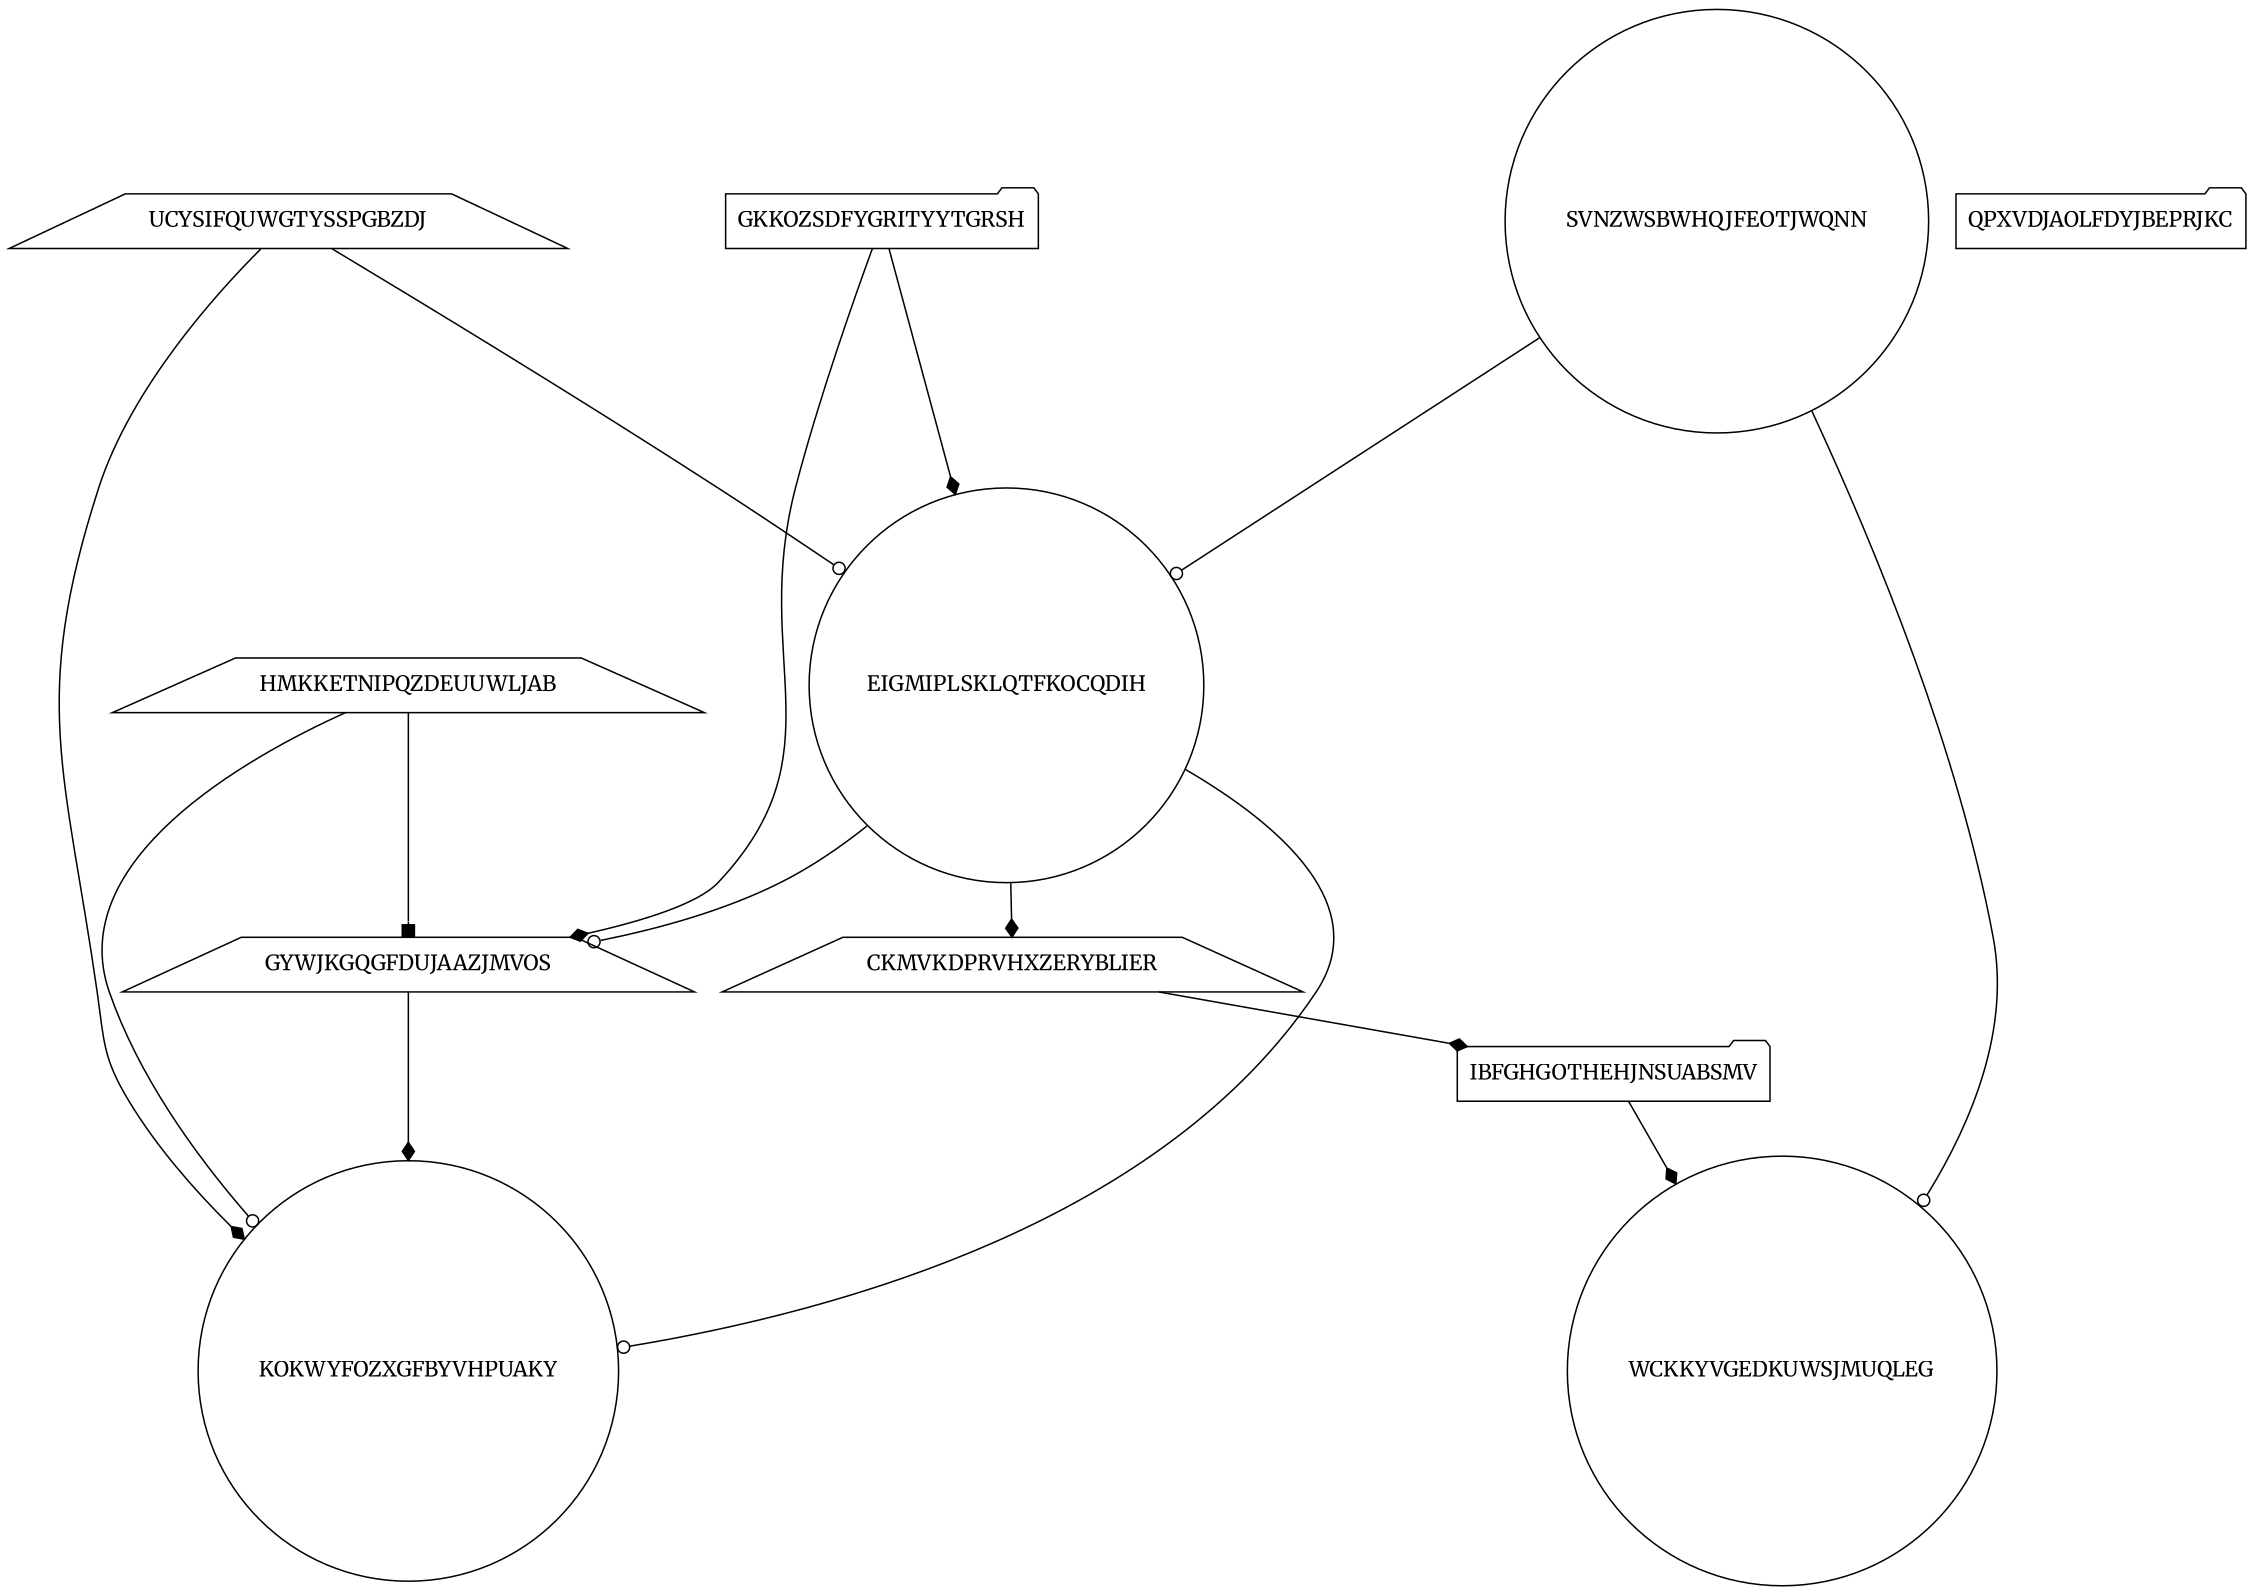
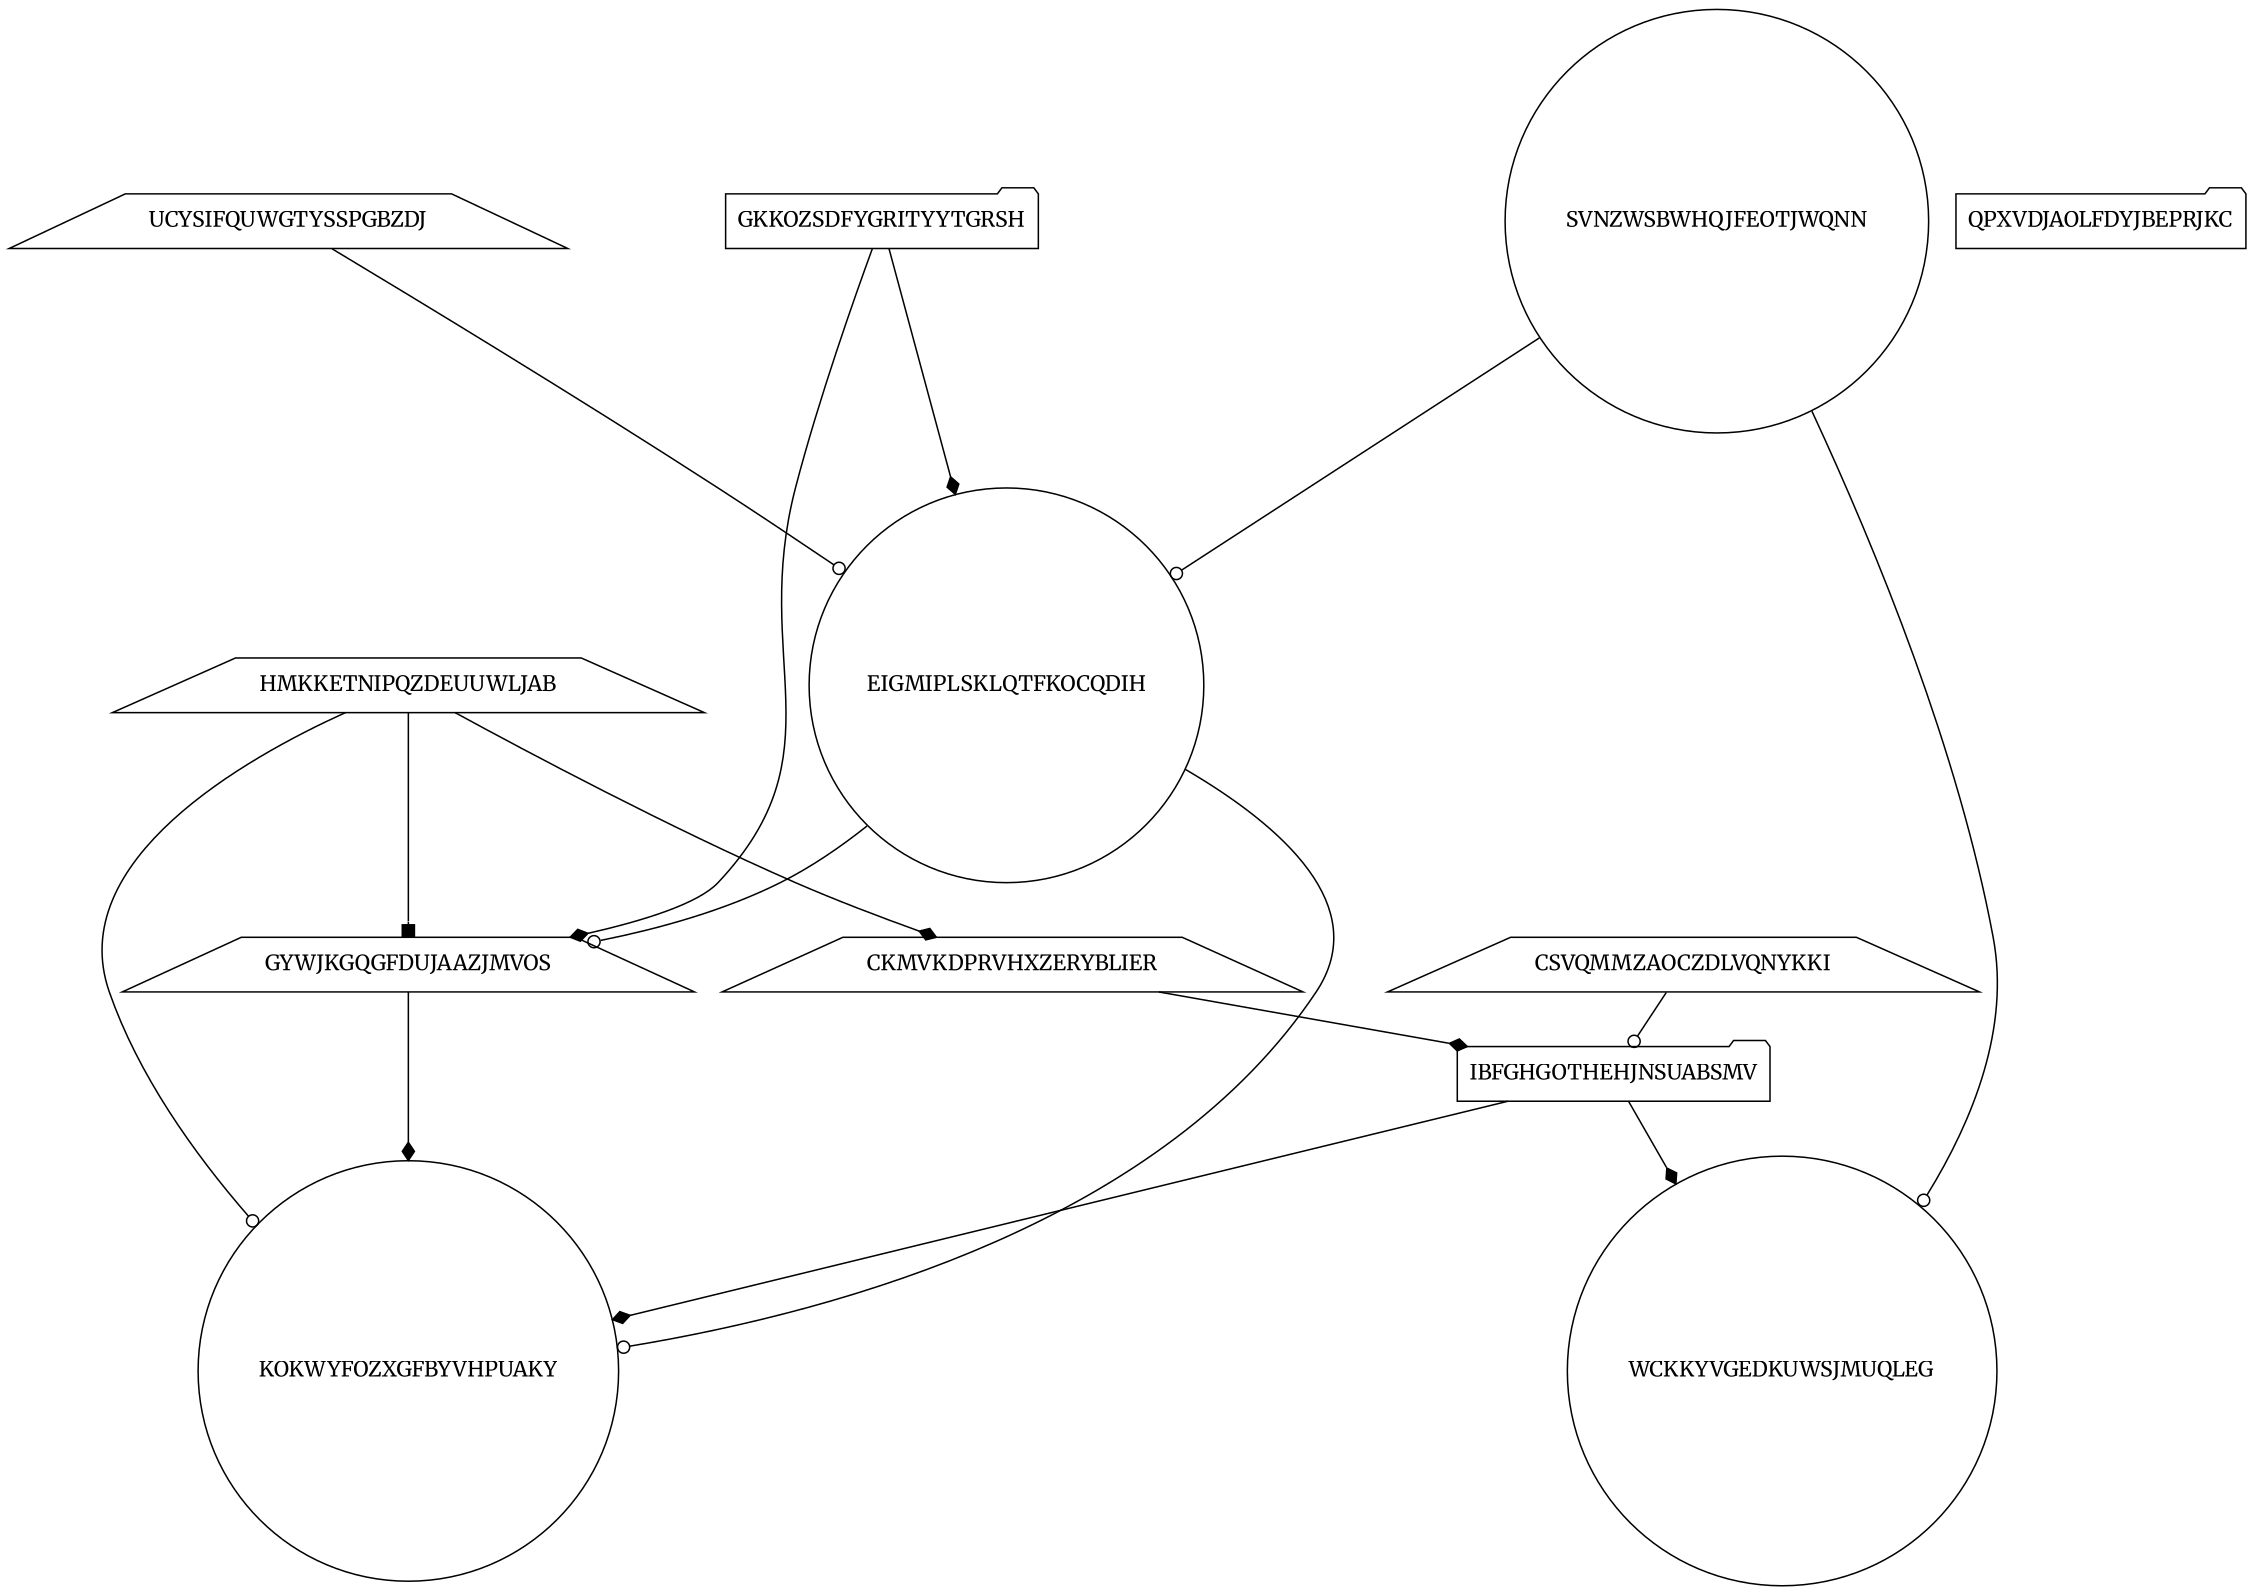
(60, 732) -> (1113, 1198)
(1011, 901) -> (683, 831)
none -> (1684, 965)
